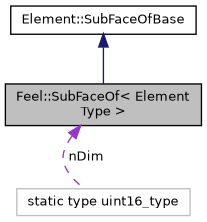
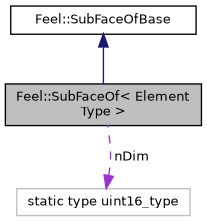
(103, 20) -> (103, 20)
(65, 165) -> (110, 150)
